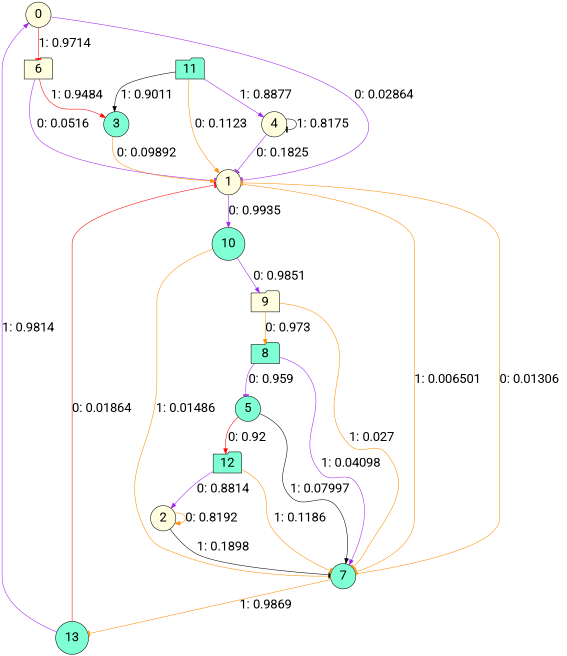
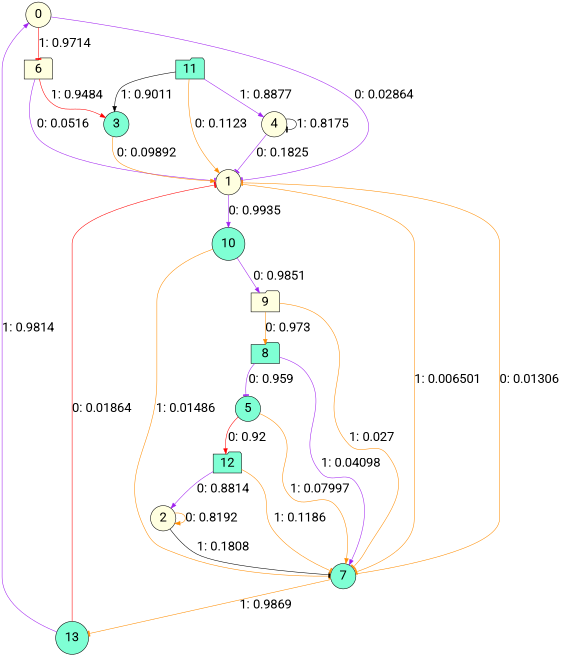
(293, 498) -> (293, 498)
(228, 547) -> (228, 547)
